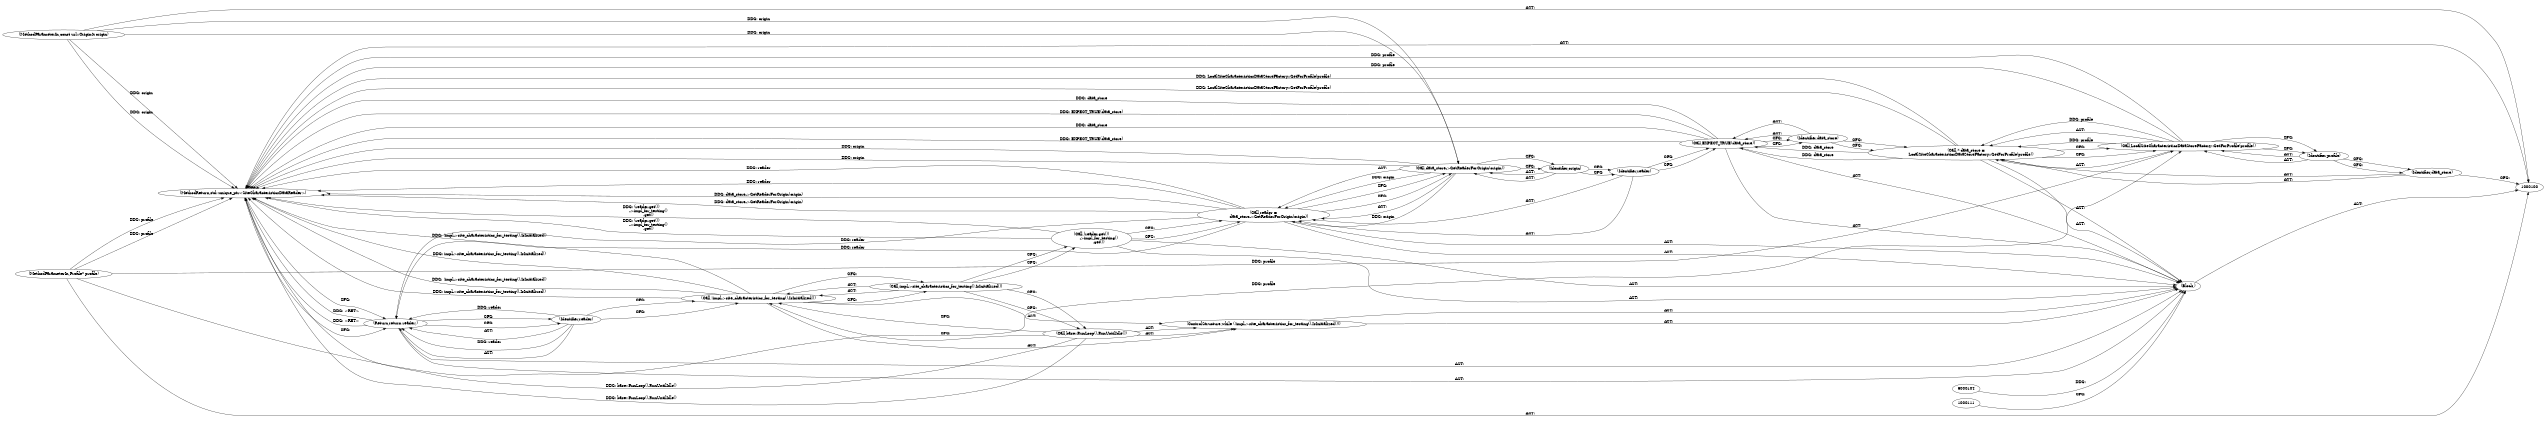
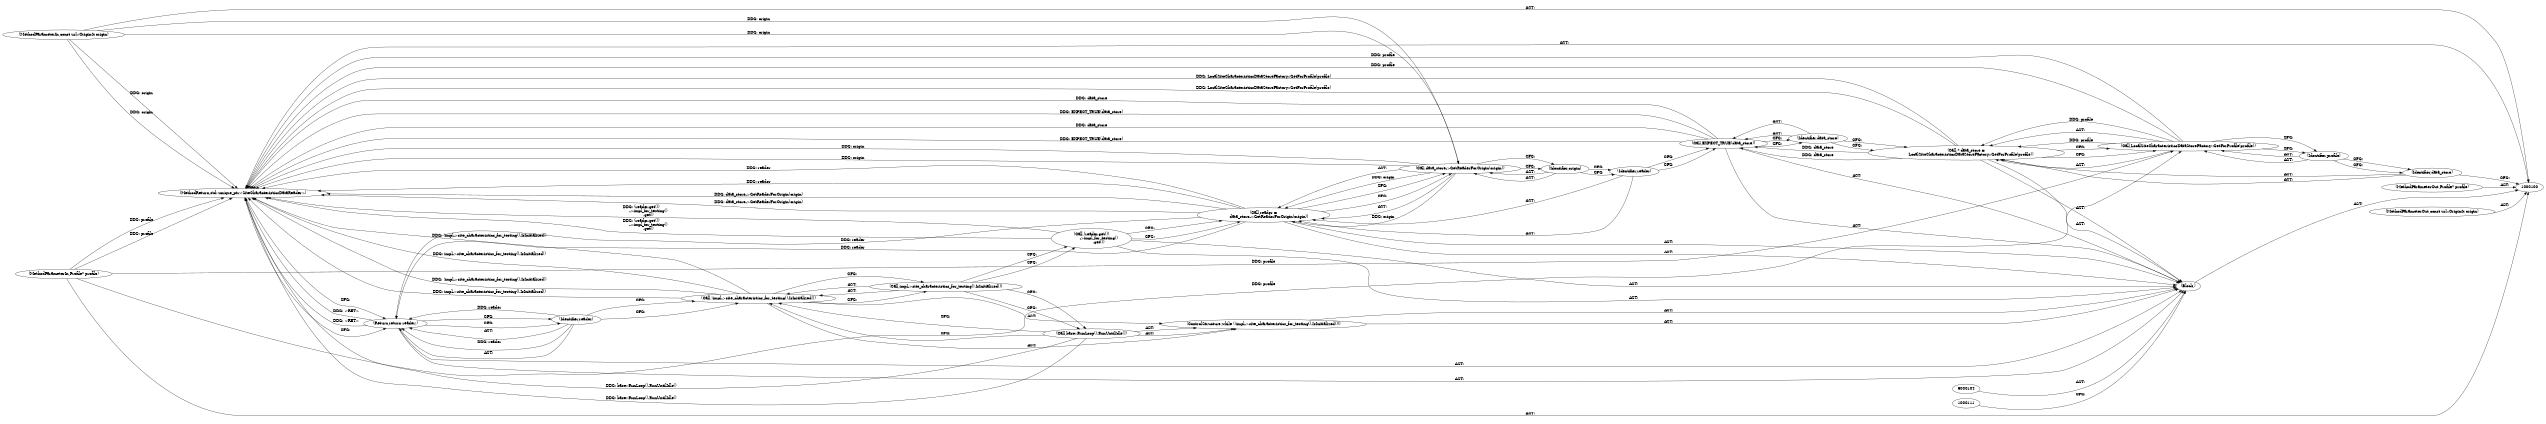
none -> (2432, 187)
none -> (2432, 212)
(2081, 382) -> (2081, 382)
